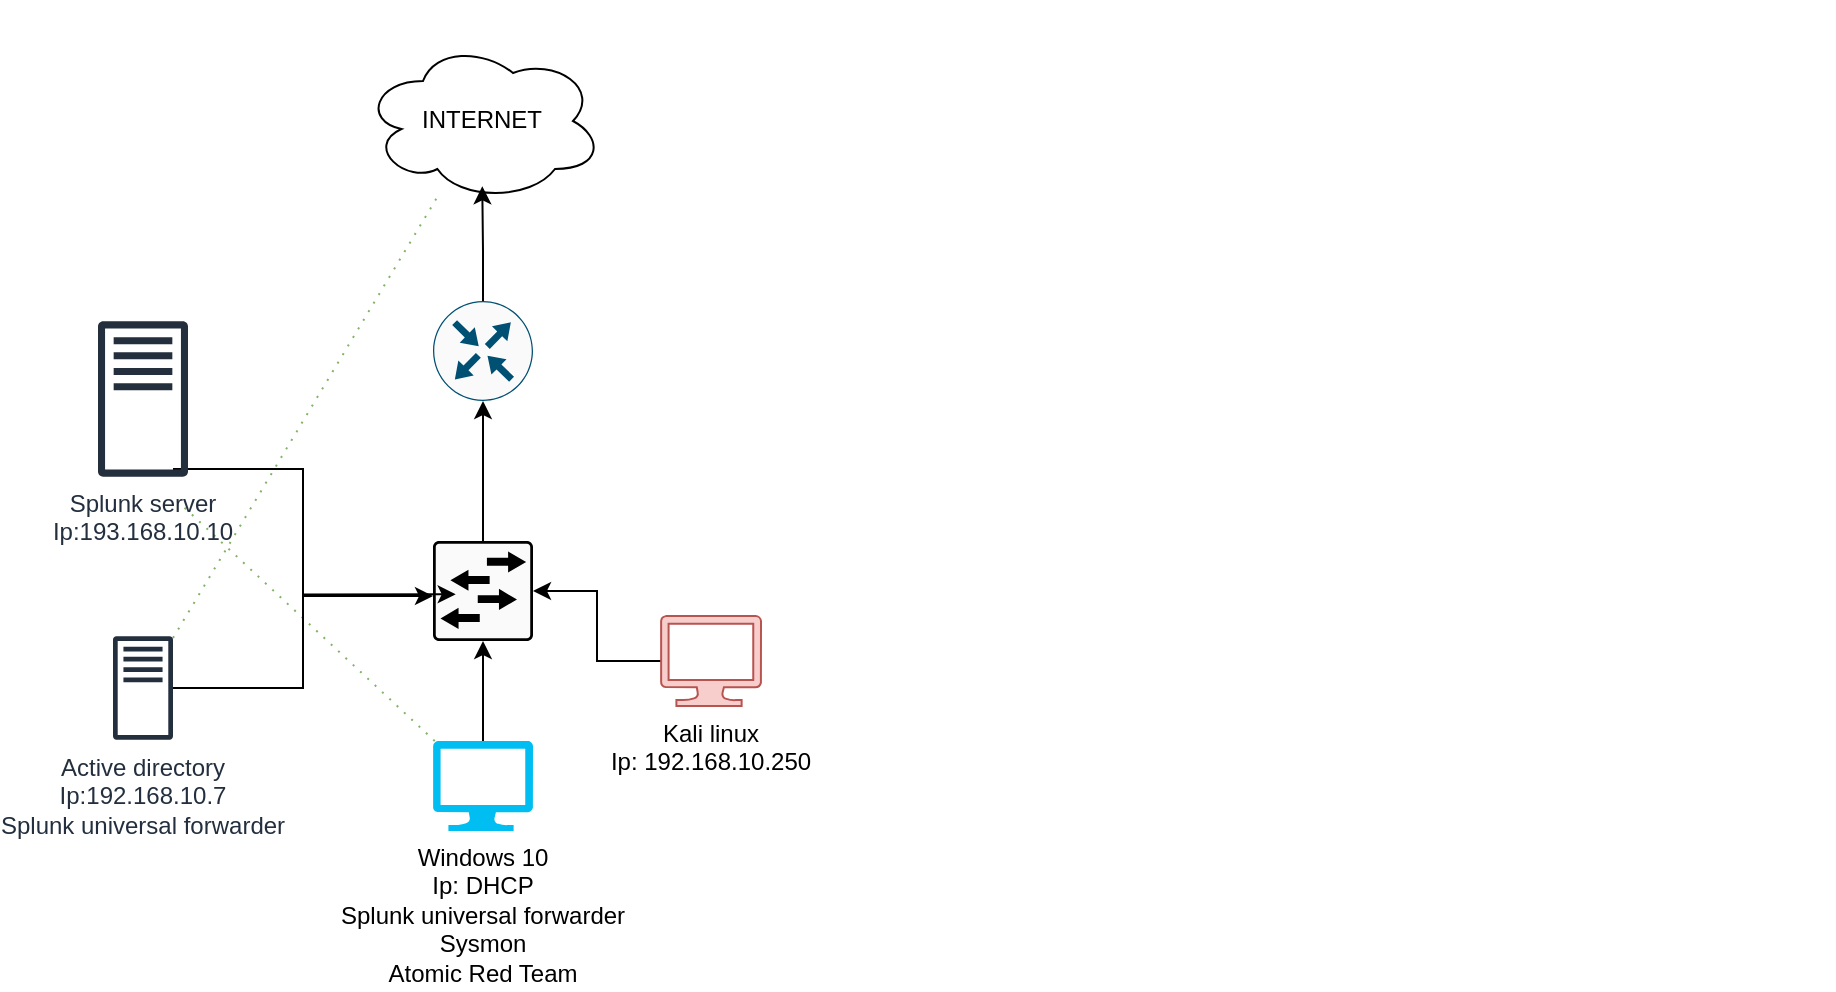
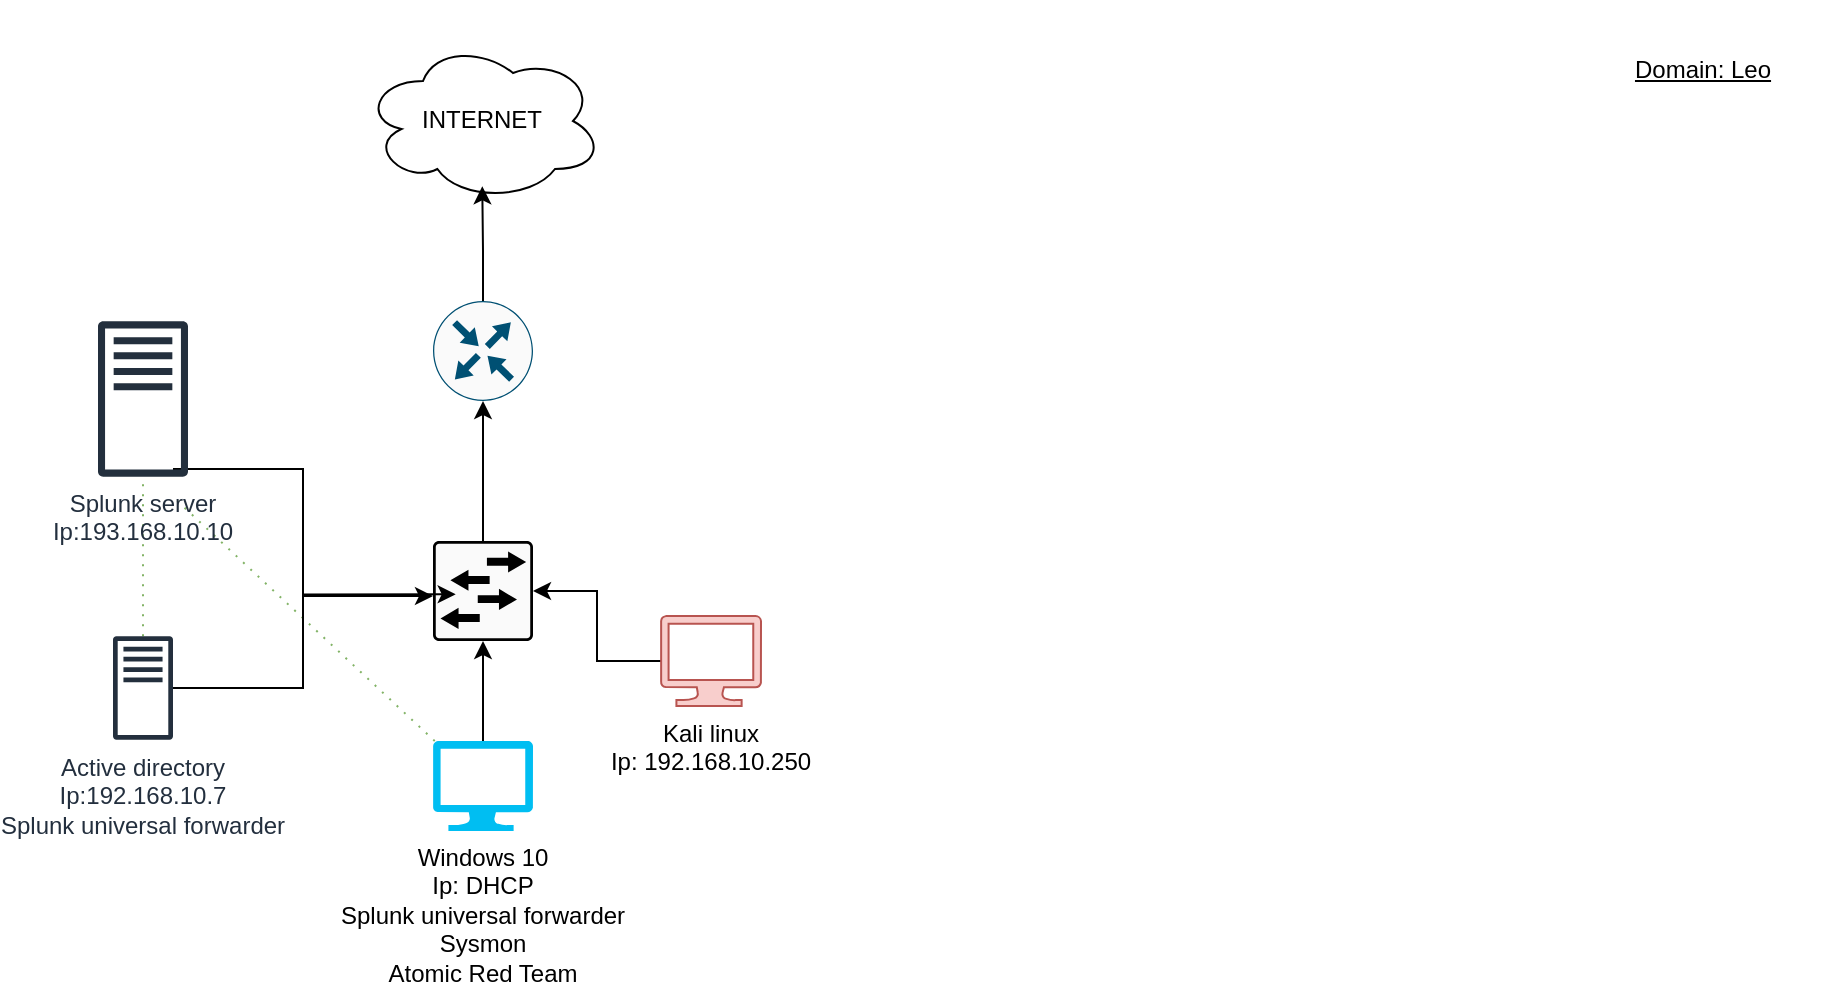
none -> (1703, 71)
(358, 330) -> (143, 587)
